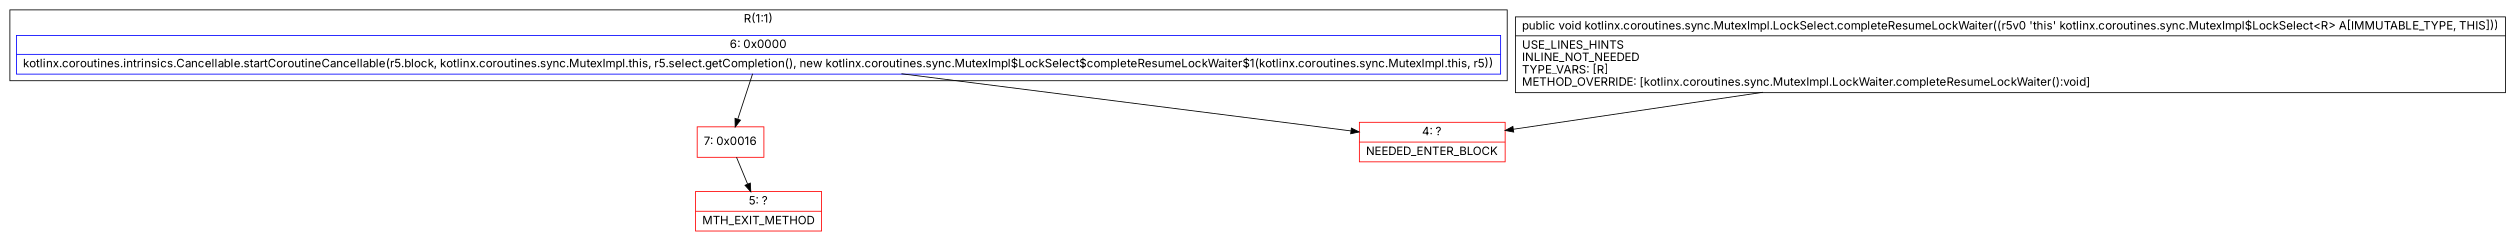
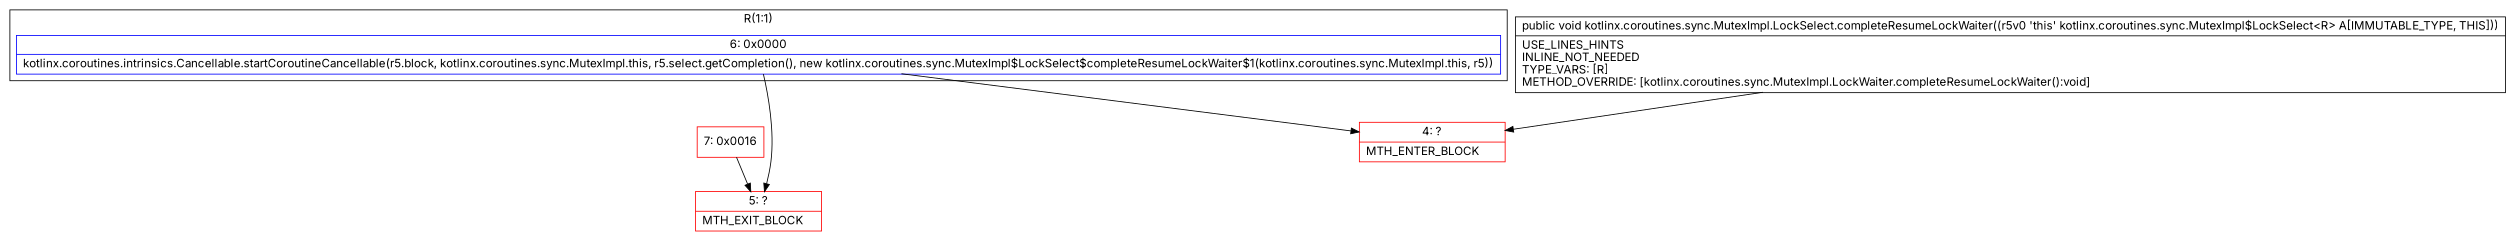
(745, 96) -> (772, 129)
(1432, 152) -> (1423, 152)
(759, 221) -> (753, 221)
